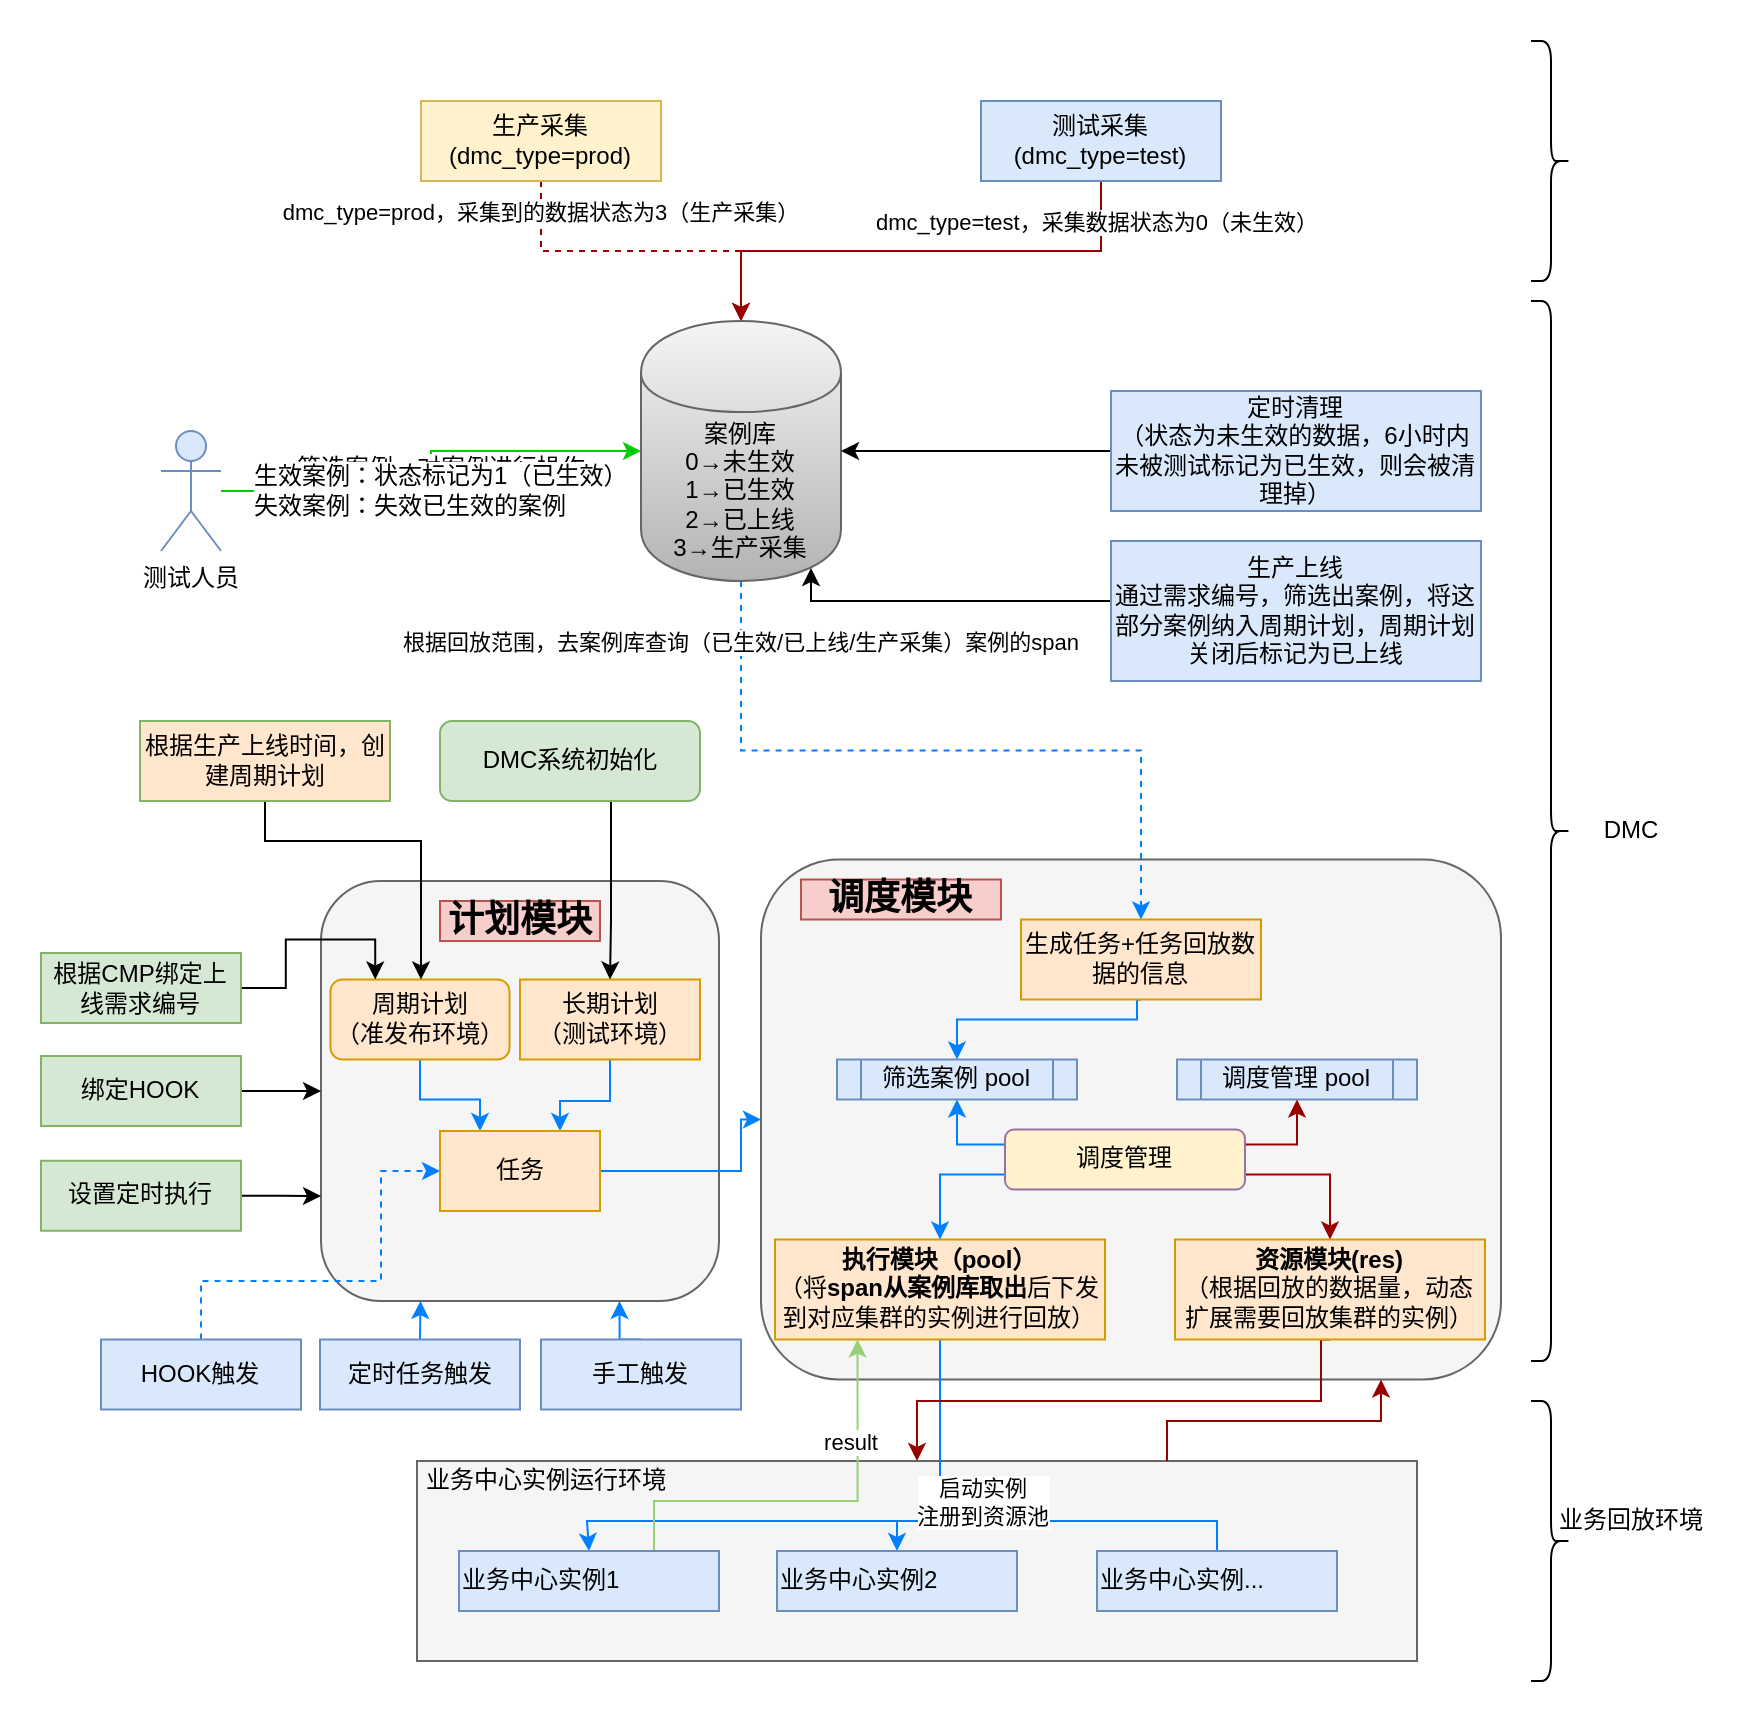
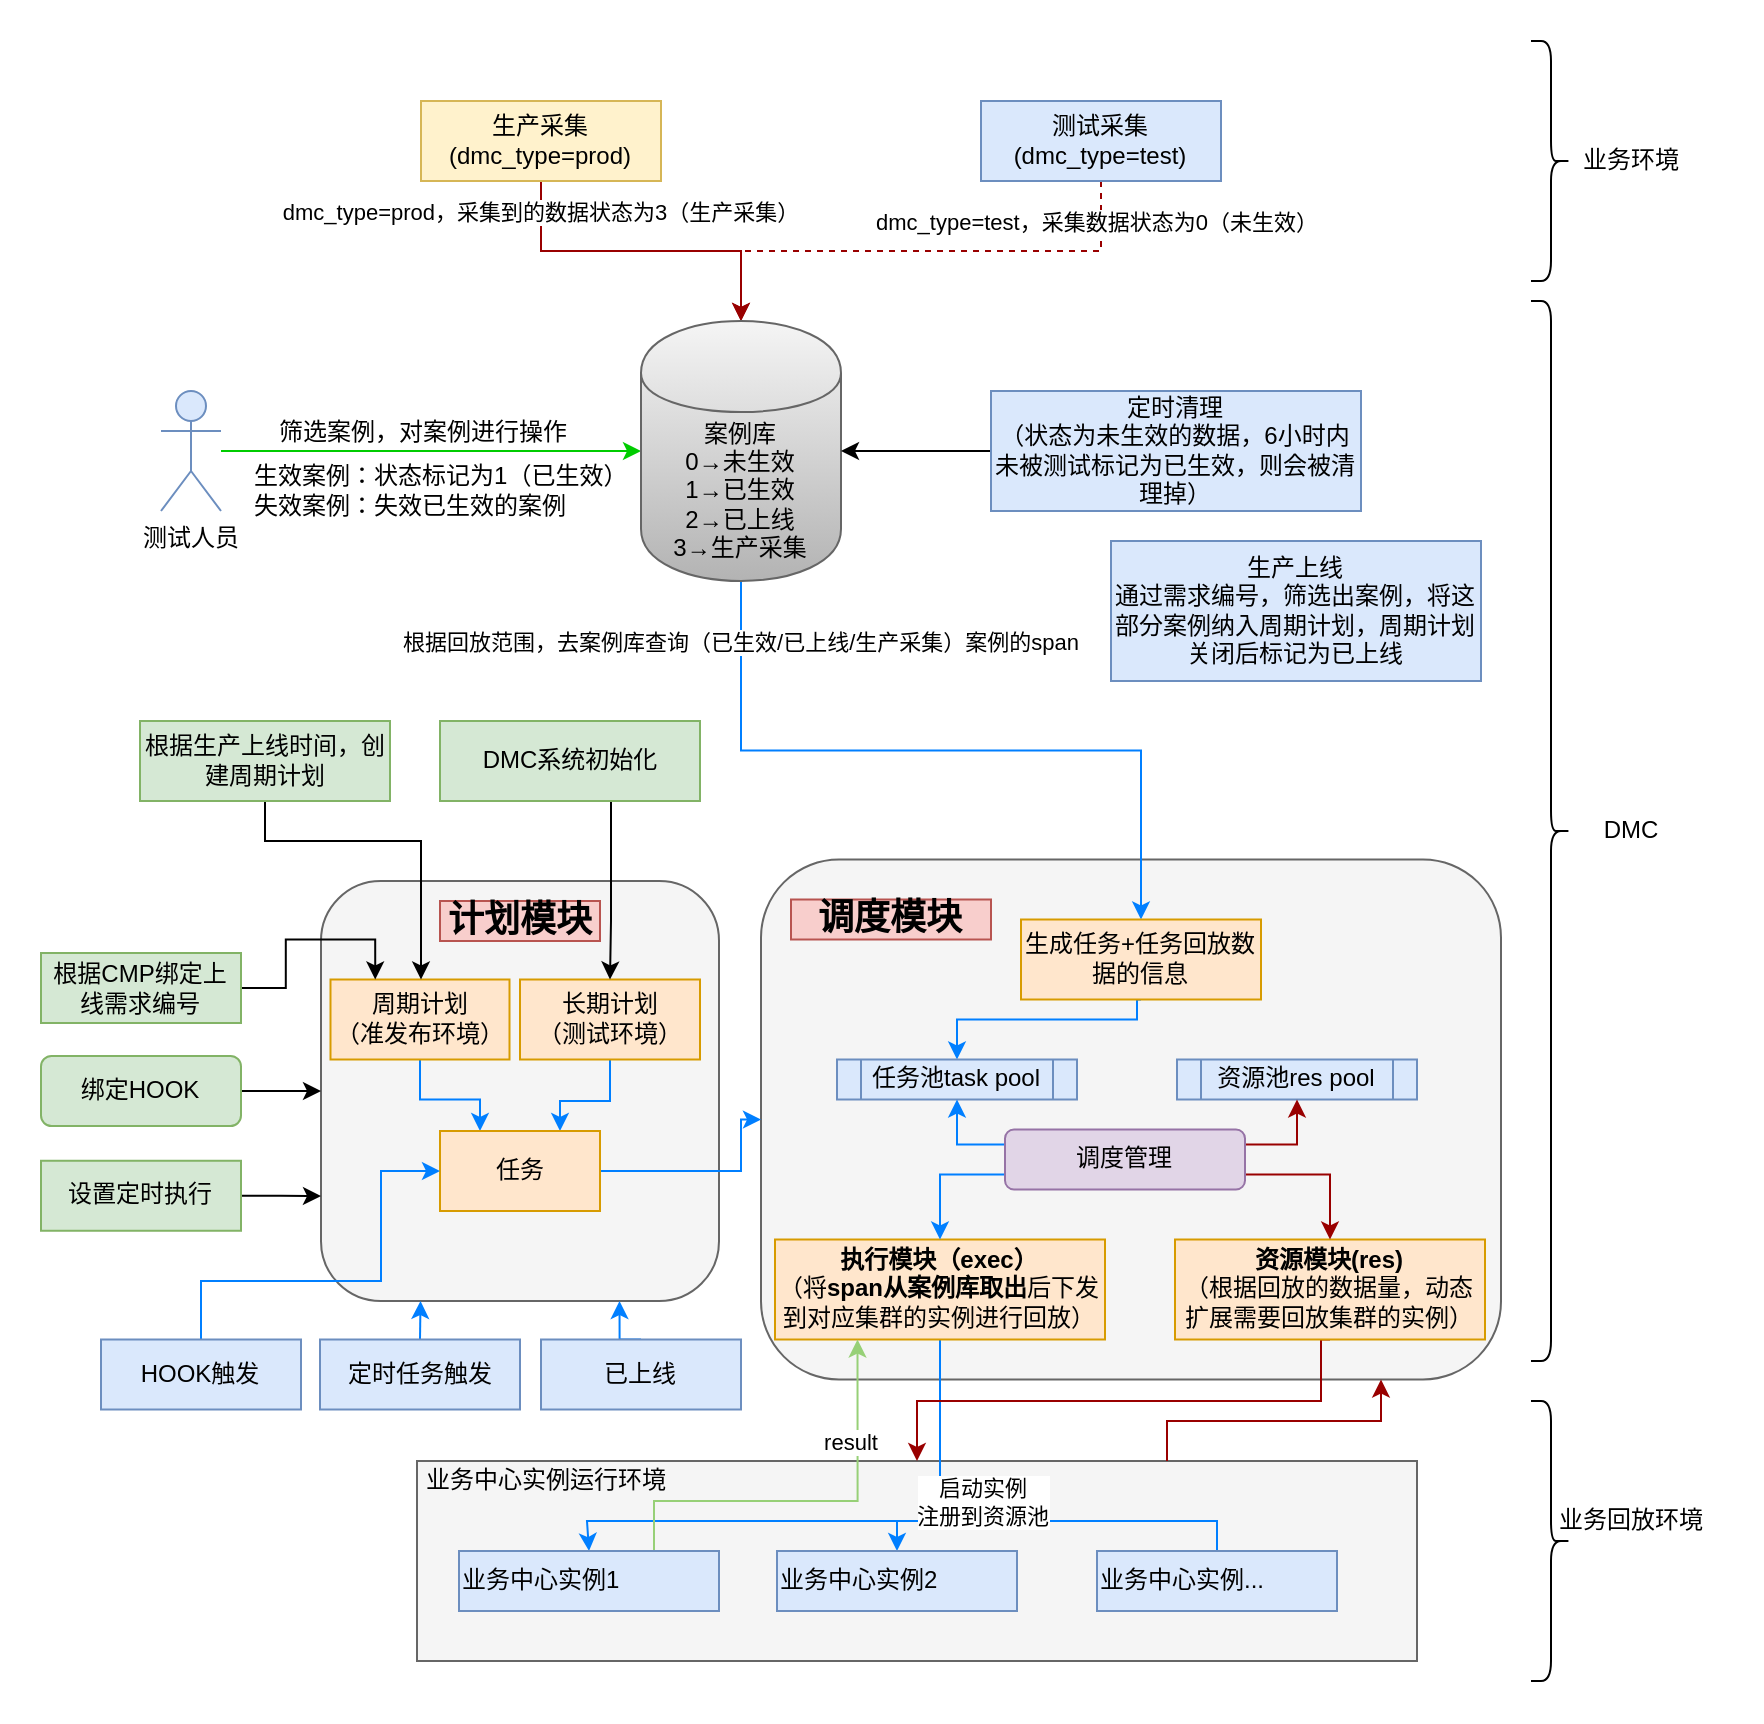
none -> (1631, 161)
(625, 251) -> (625, 251)
(932, 251) -> (932, 251)
(1296, 451) -> (1176, 451)
(191, 491) -> (191, 451)
(952, 601) -> none
(969, 750) -> (969, 750)
(265, 761) -> (265, 761)
(570, 761) -> (570, 761)
(901, 900) -> (891, 920)
(420, 1020) -> (420, 1020)
(957, 1079) -> (957, 1079)
(1297, 1079) -> (1297, 1079)
(141, 1091) -> (141, 1091)
(1125, 1160) -> (1125, 1160)
(342, 1281) -> (342, 1281)
(940, 1289) -> (940, 1289)
(641, 1375) -> (641, 1375)
